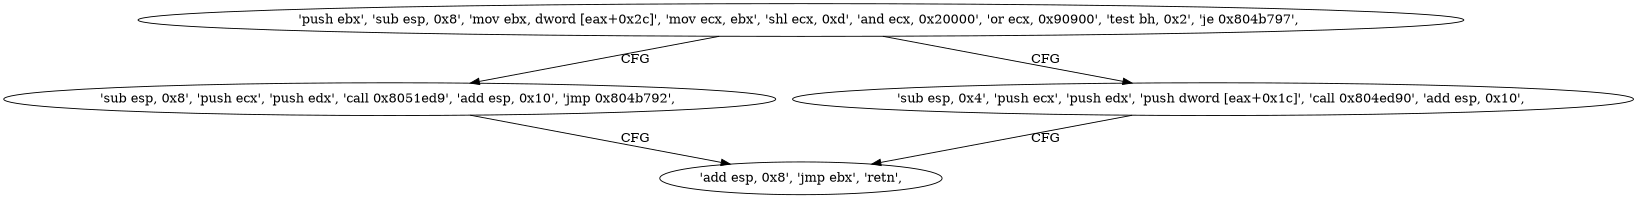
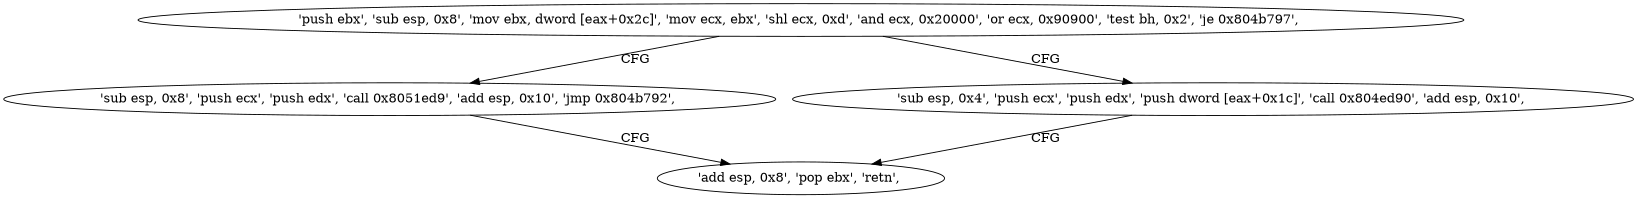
(801, 178) -> (801, 178)
